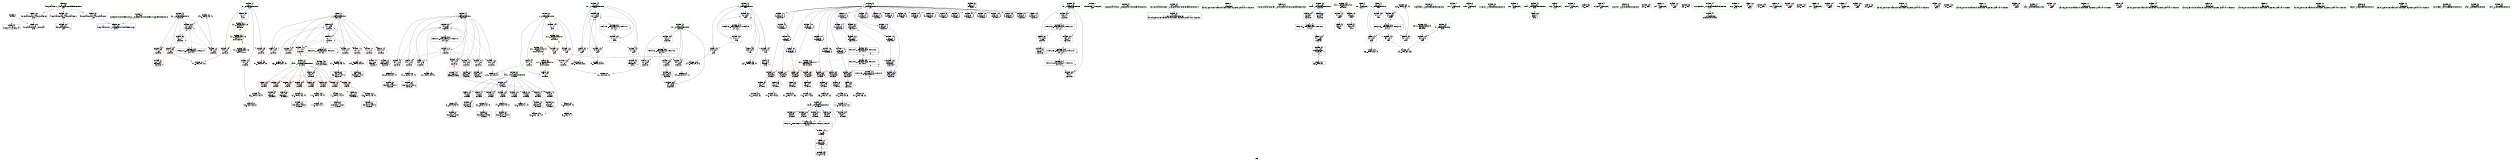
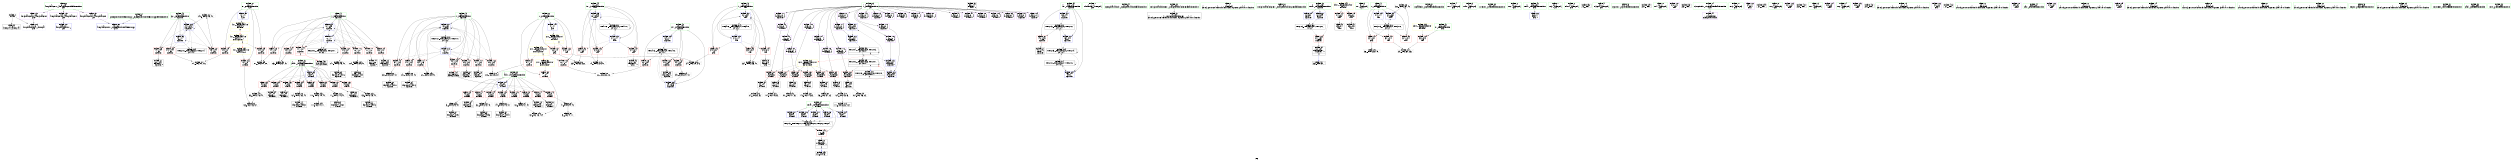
(944, 16) -> none
